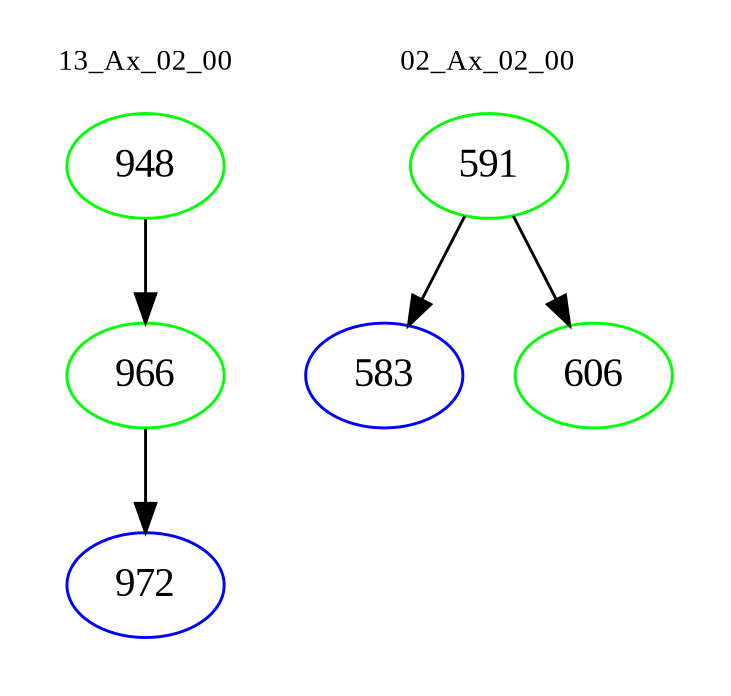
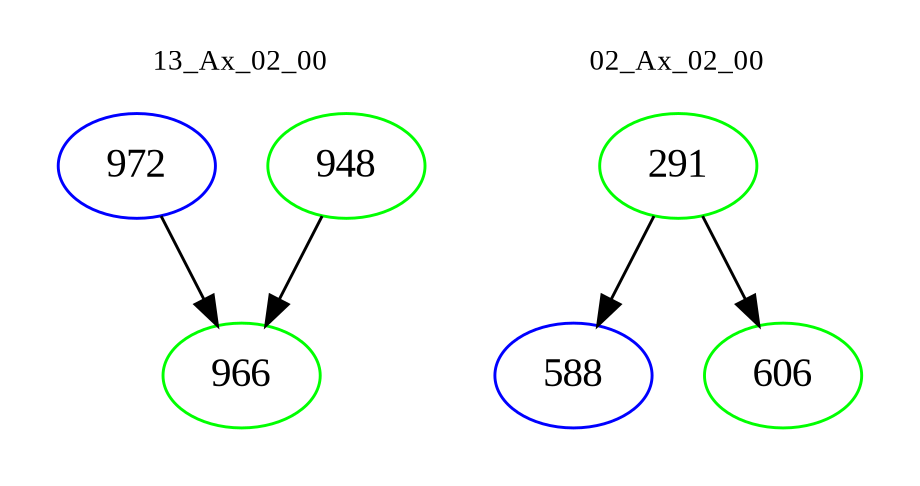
(489, 166) -> (678, 166)
(384, 376) -> (573, 376)
(146, 466) -> (183, 258)
